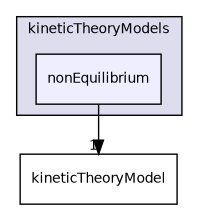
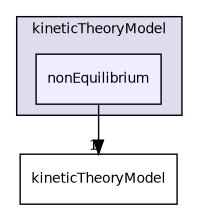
(99, 30) -> (99, 30)
